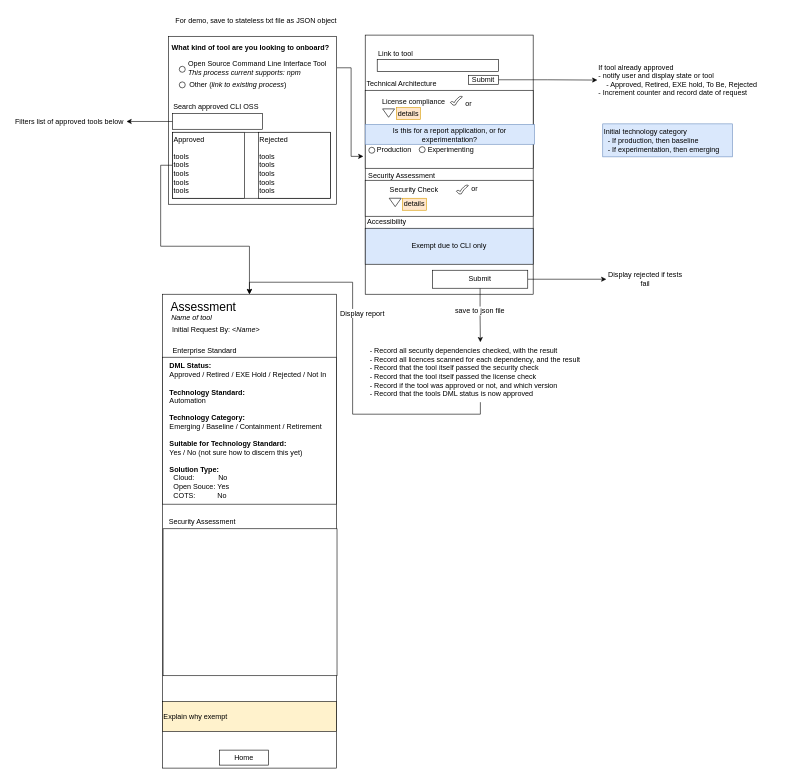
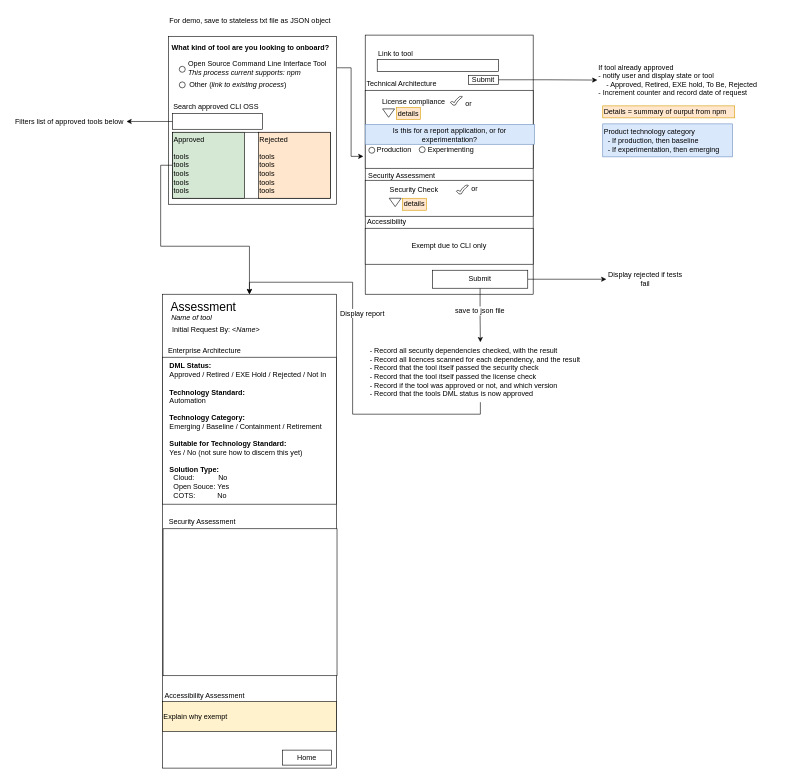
(363, 21) -> (357, 21)
none -> (669, 112)
(667, 141) -> (667, 141)
(209, 165) -> (209, 165)
(294, 165) -> (294, 165)
(449, 246) -> (449, 246)
(205, 351) -> (205, 351)
none -> (205, 696)
(244, 758) -> (307, 758)
